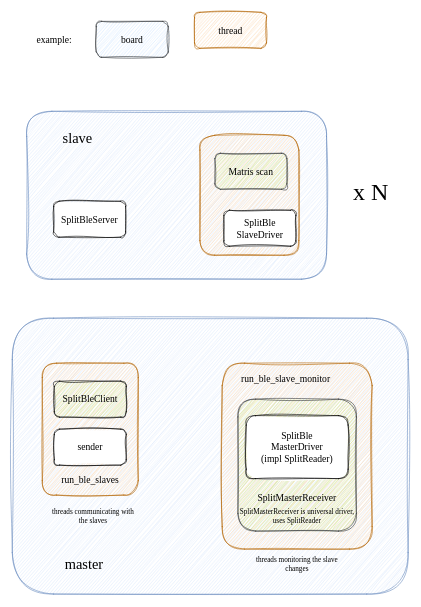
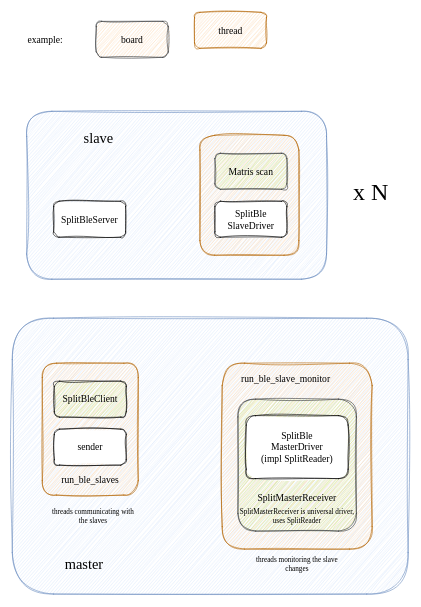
(54, 39) -> (45, 39)
(132, 39) -> (132, 39)
(78, 138) -> (99, 138)
(260, 228) -> (251, 219)
